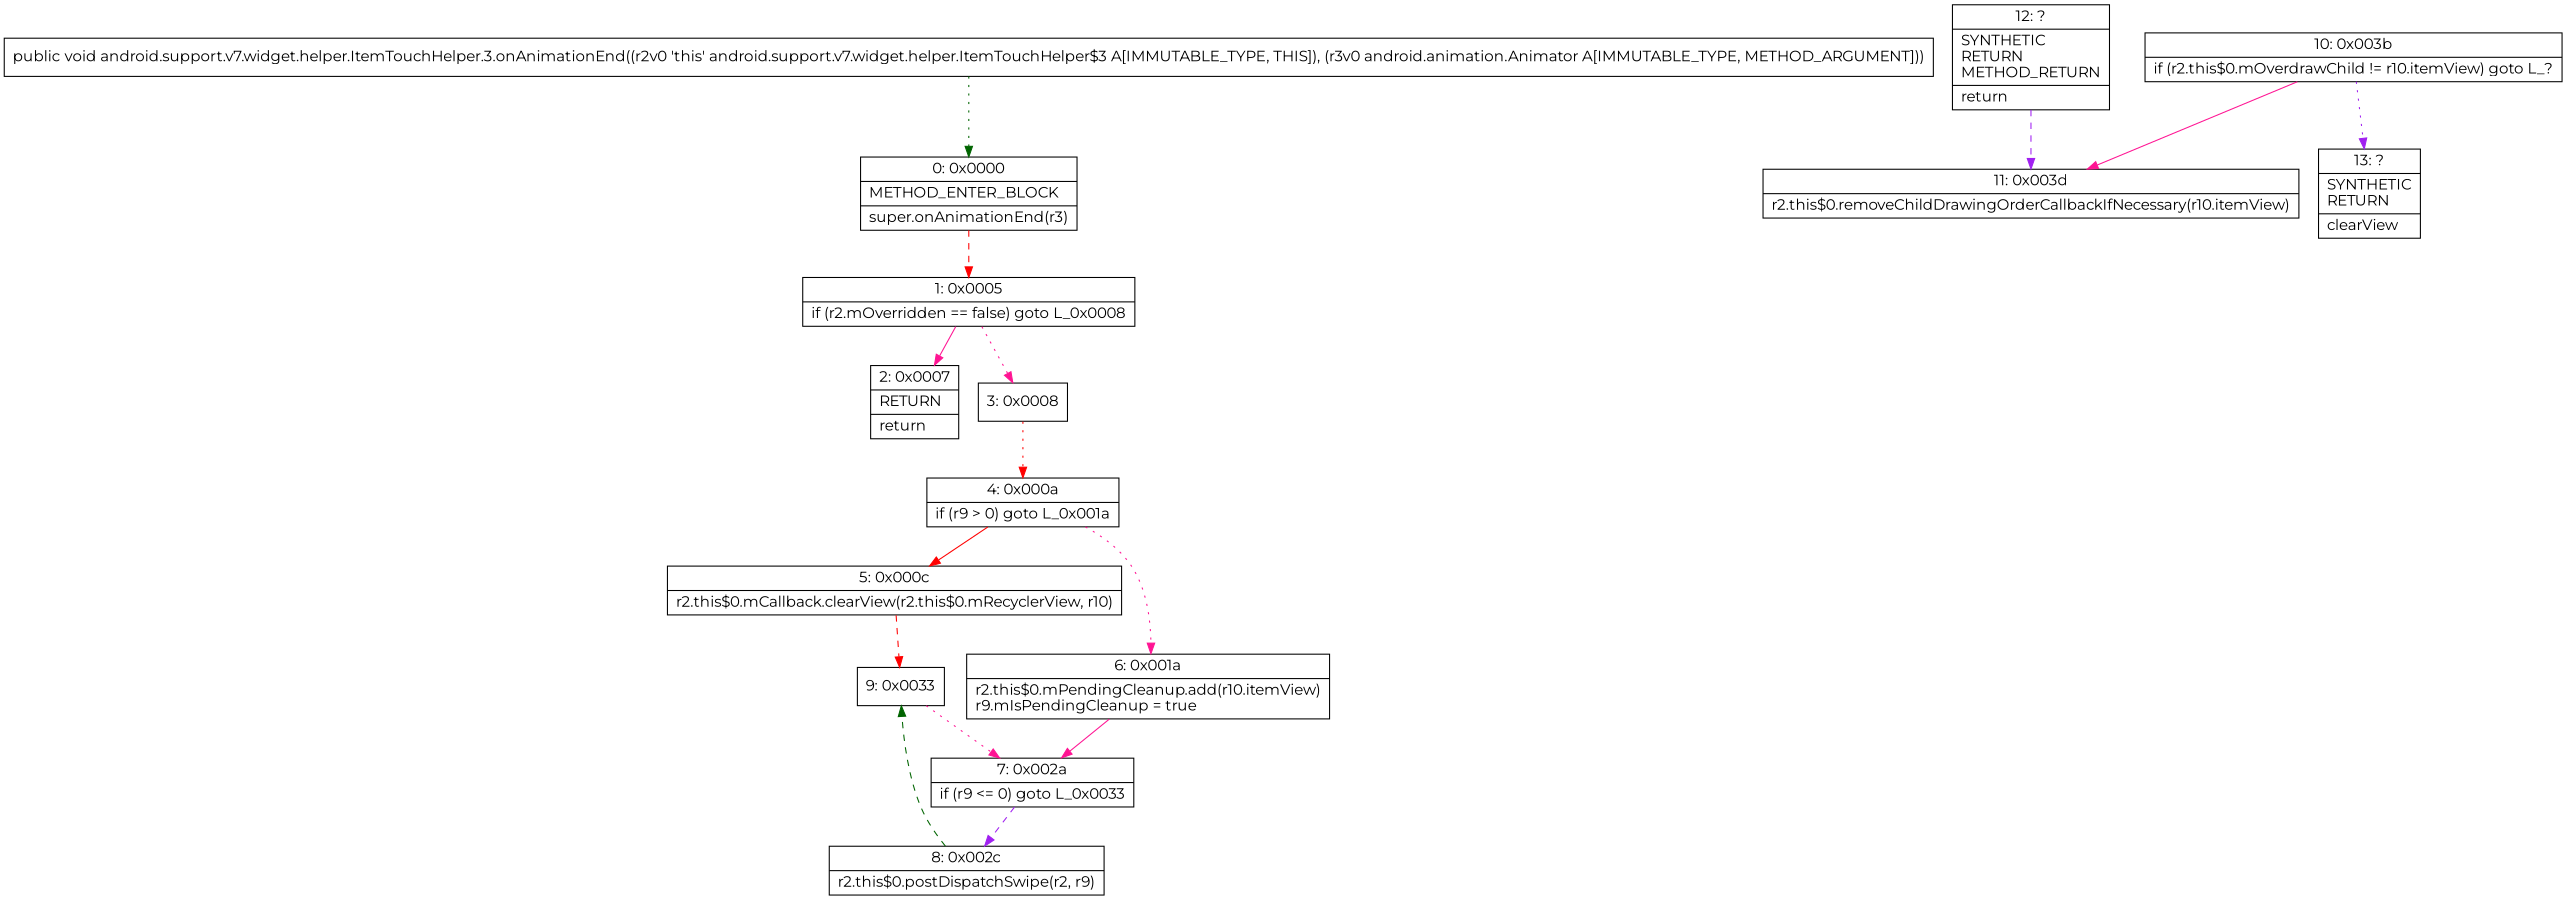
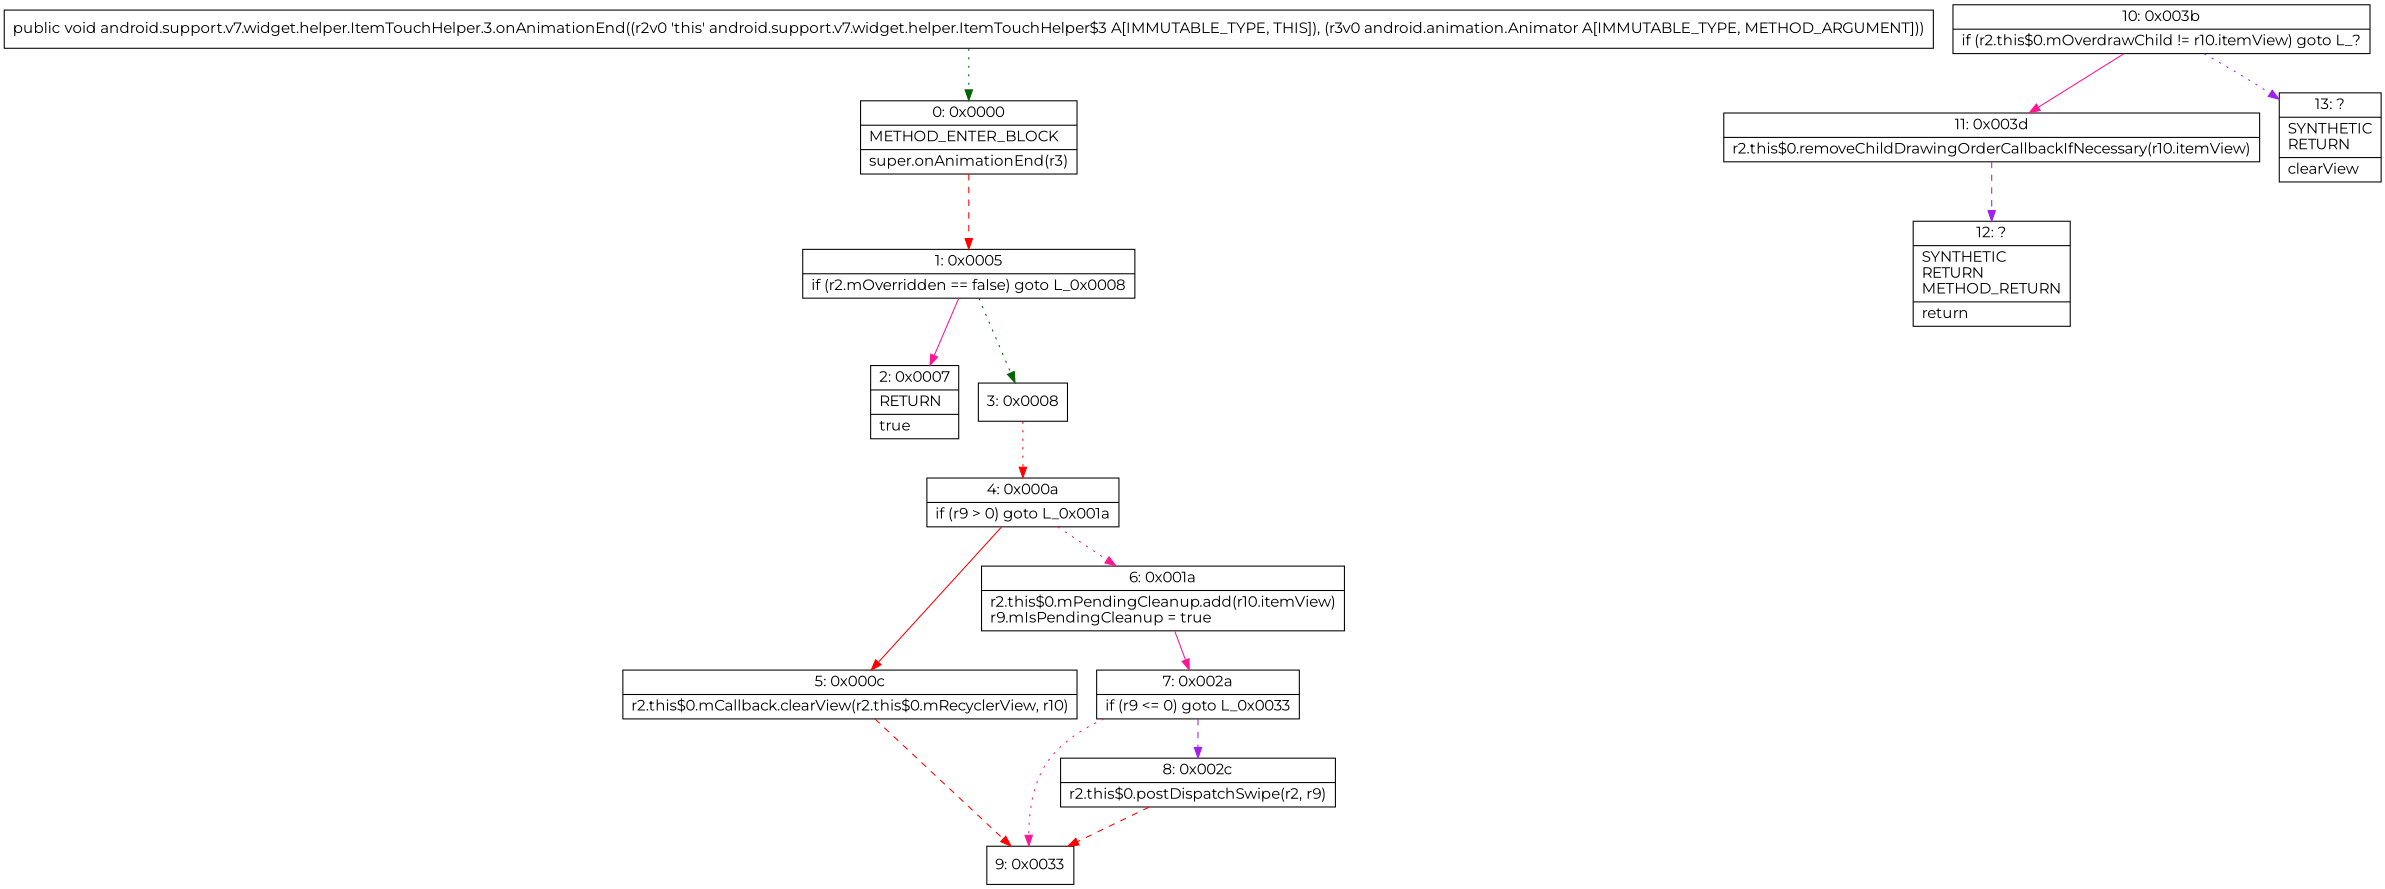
(2031, 134) -> (1992, 186)
(995, 350) -> (995, 336)
(903, 426) -> (895, 426)
(959, 729) -> (1046, 764)
(913, 785) -> (1113, 824)
